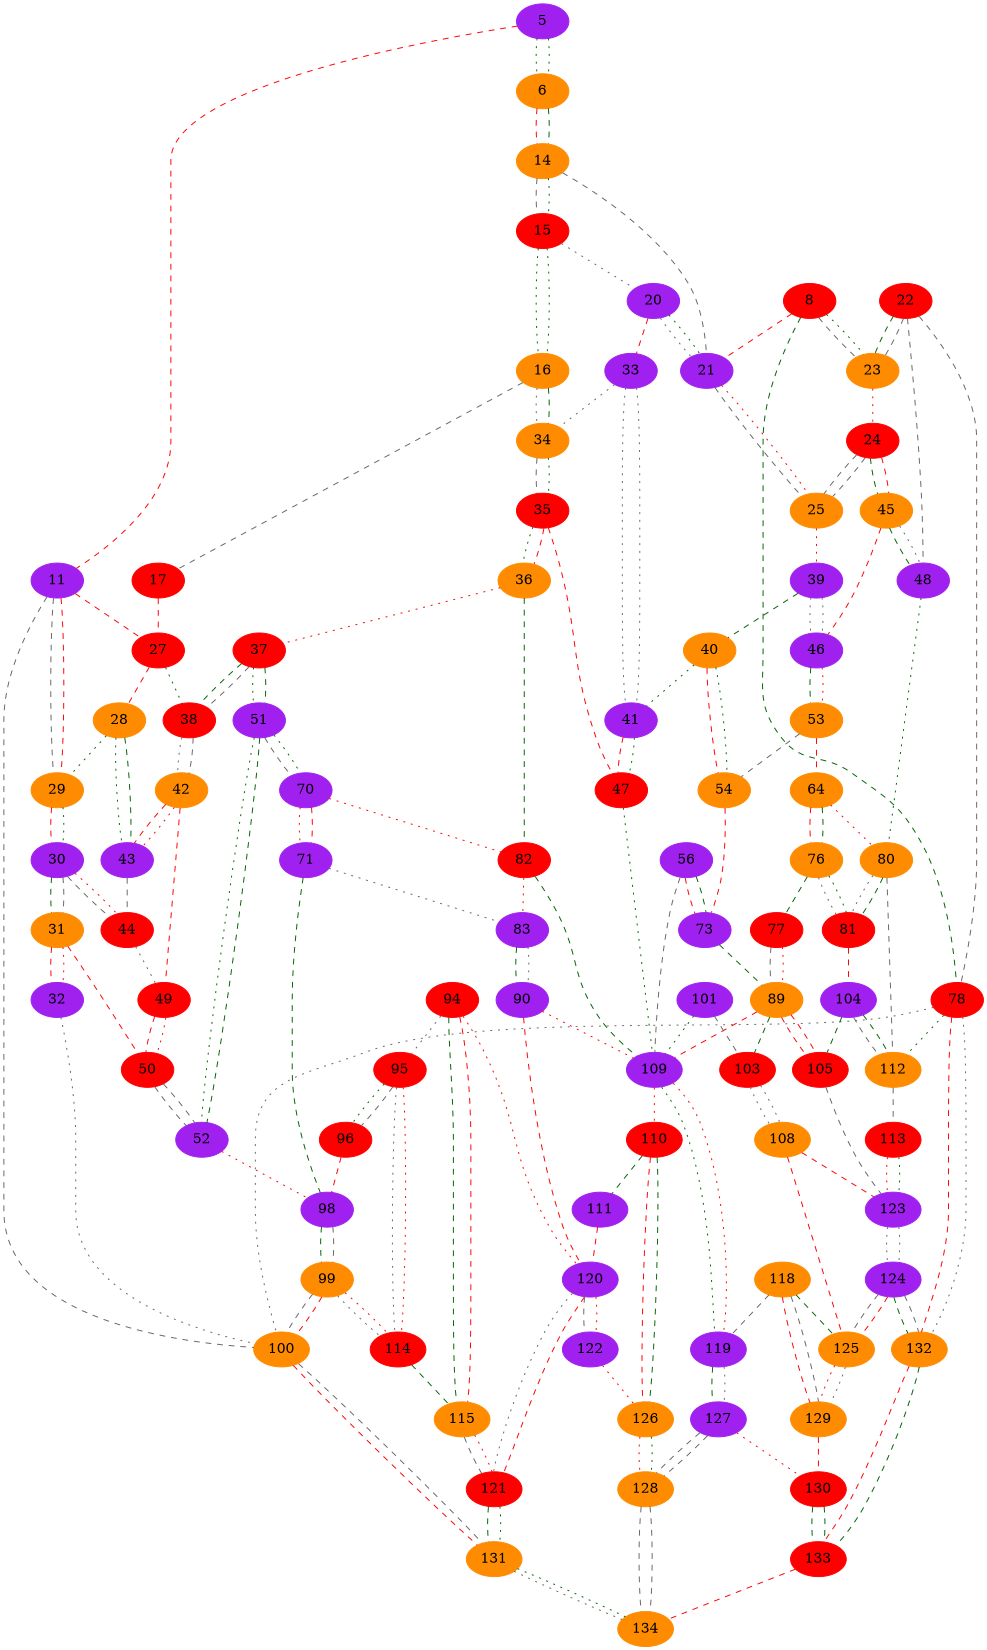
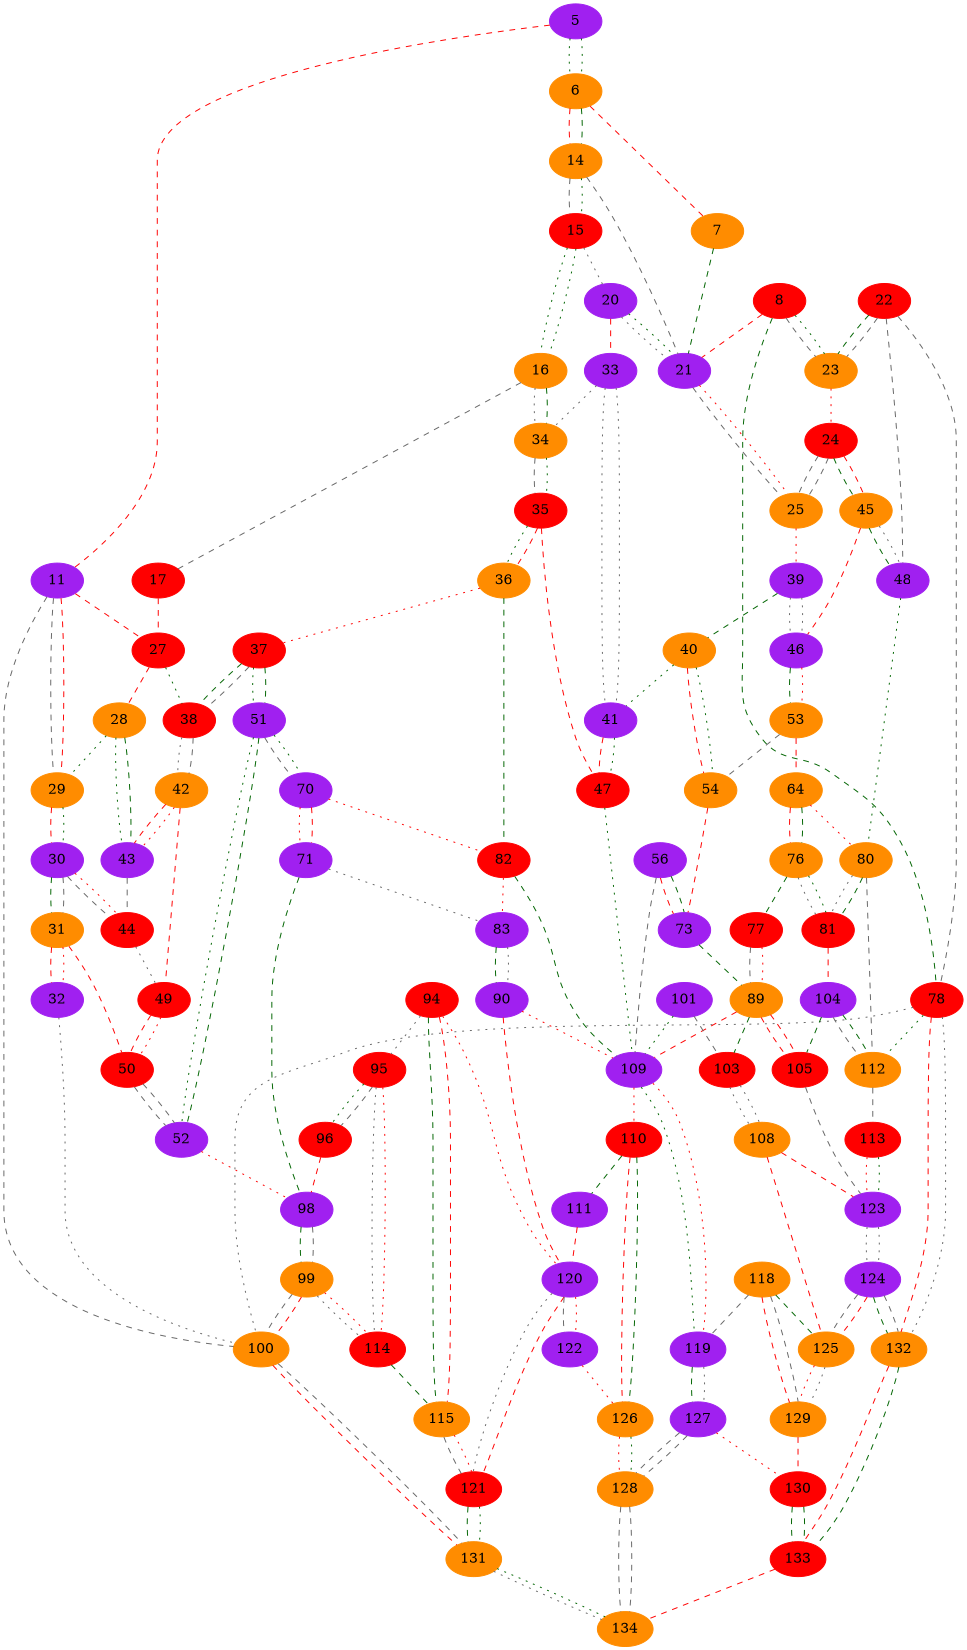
none -> (717, 231)
